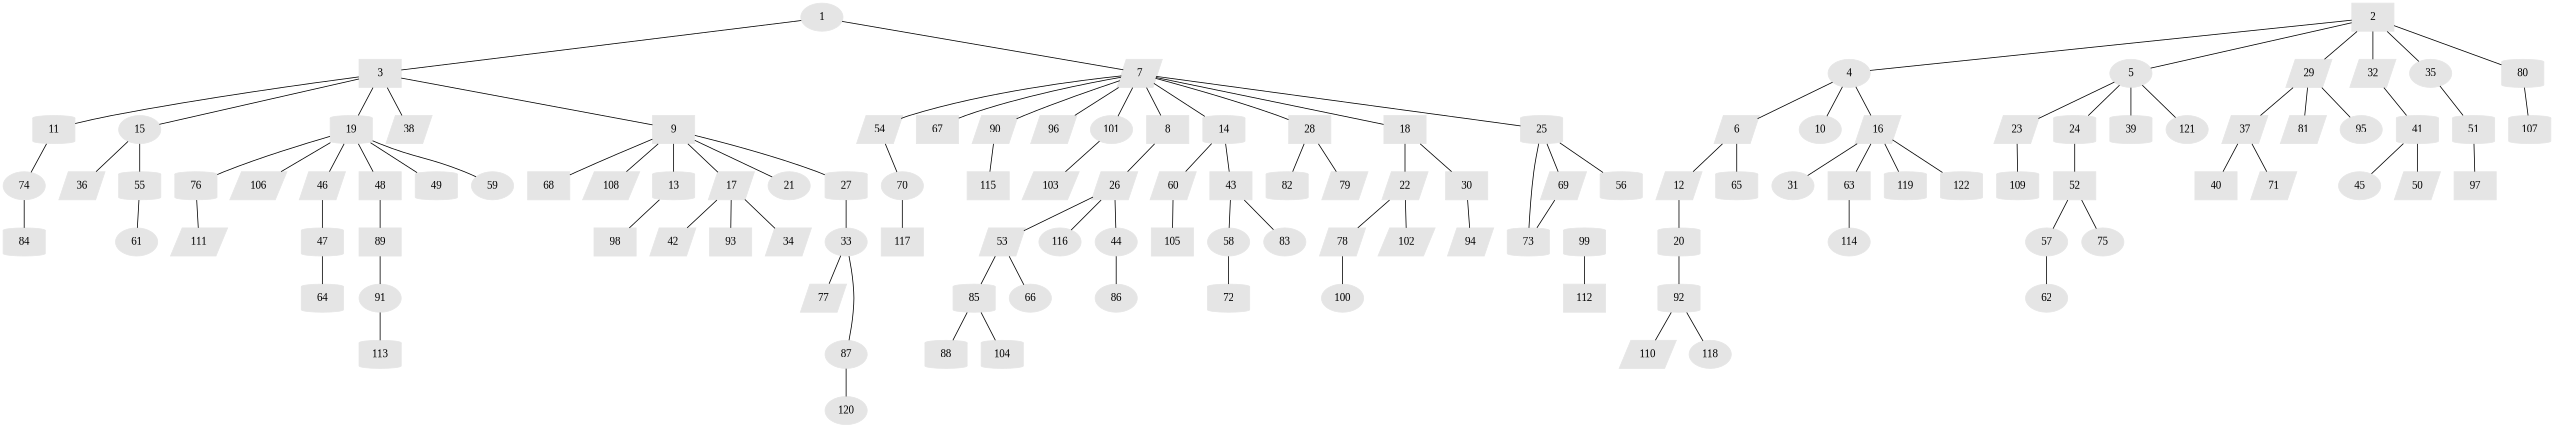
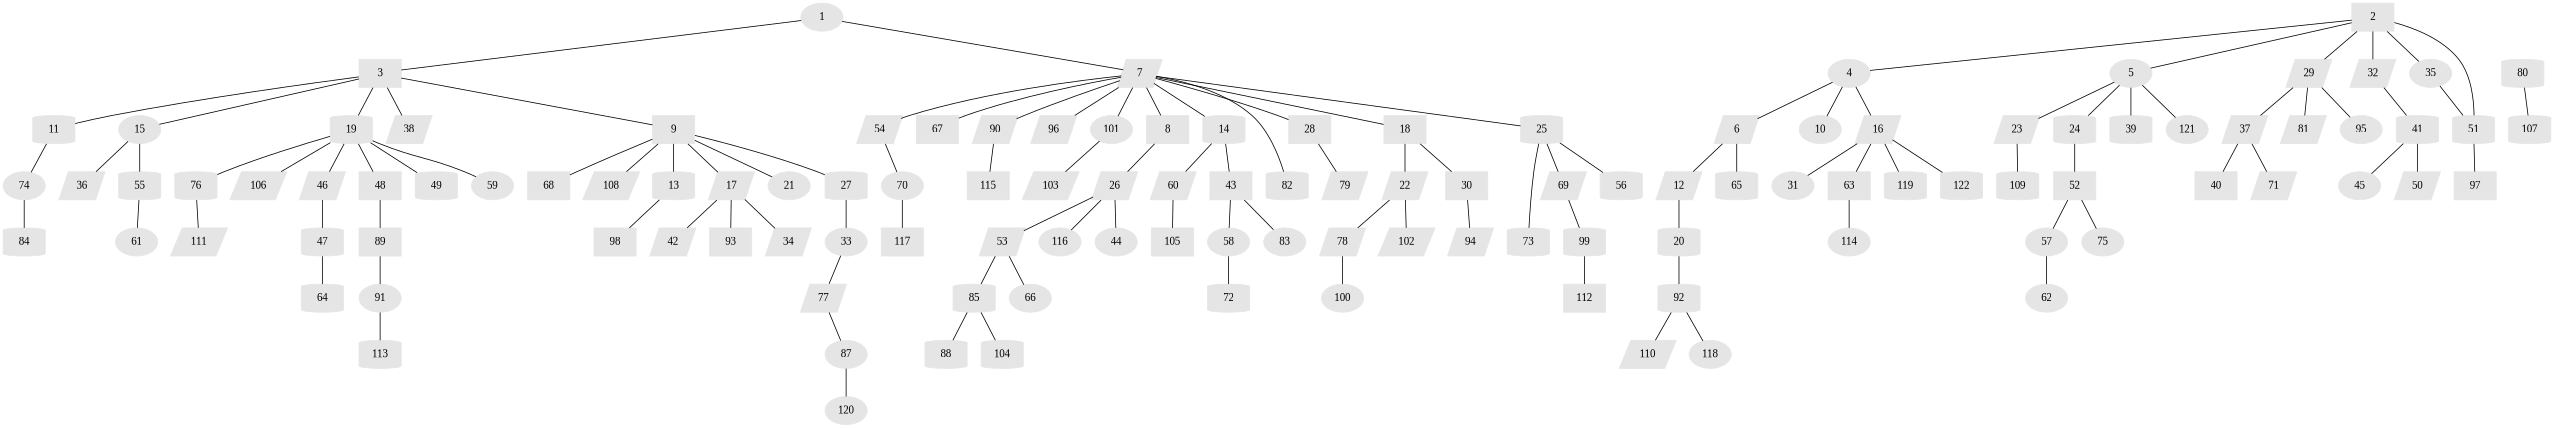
(2448, 45) -> (2453, 53)
(1298, 158) -> (1246, 111)
(1546, 214) -> (1574, 214)
(854, 298) -> (835, 327)
(1116, 298) -> none
